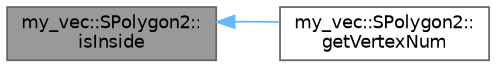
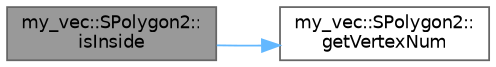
(257, 22) -> (239, 46)
